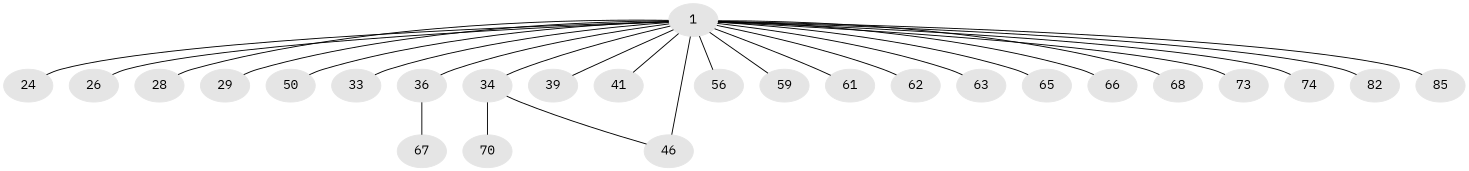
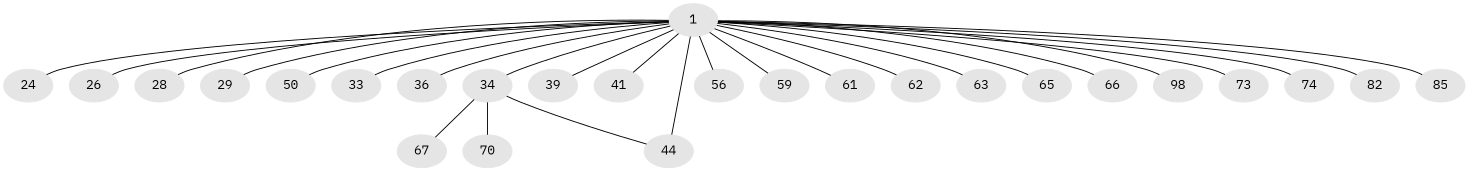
(1178, 86) -> (1178, 86)
(422, 119) -> (455, 118)
(669, 151) -> (669, 151)
